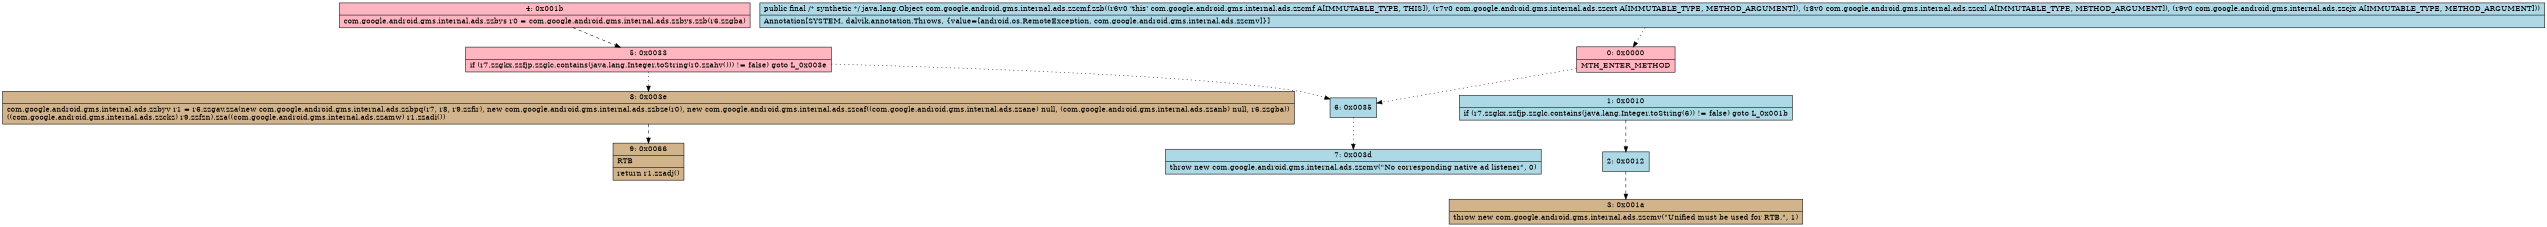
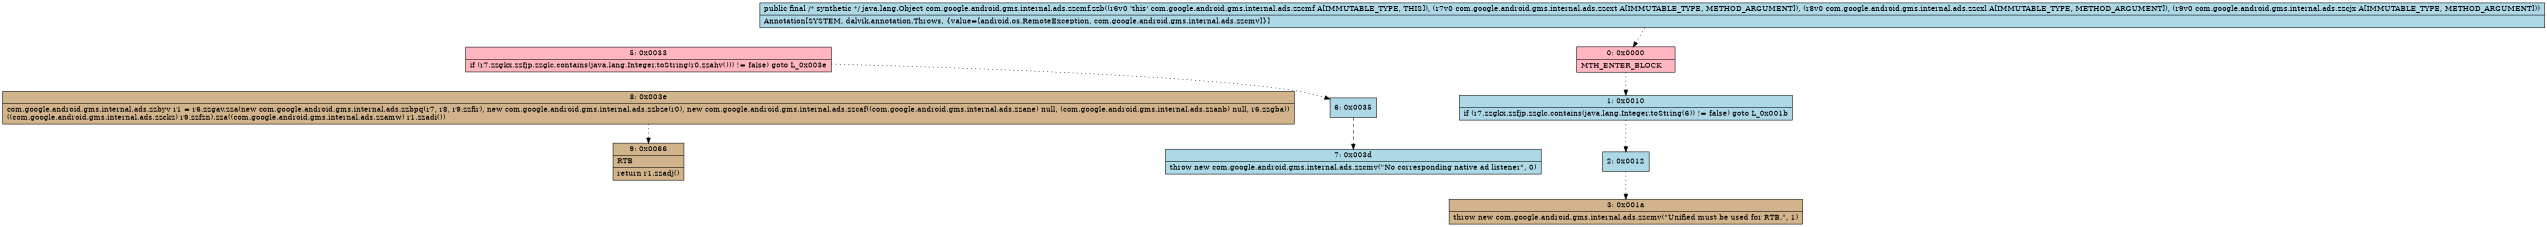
(545, 15) -> none
(1626, 66) -> (1622, 66)
(648, 79) -> none
(1479, 85) -> (1626, 81)
(648, 131) -> (648, 131)
(1353, 131) -> (1353, 131)
(1626, 133) -> (1626, 133)
(1626, 183) -> (1626, 183)
